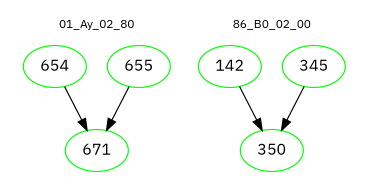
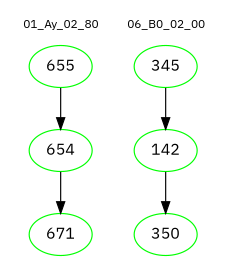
(272, 25) -> (166, 25)
(121, 103) -> (61, 103)
(296, 103) -> (166, 103)
